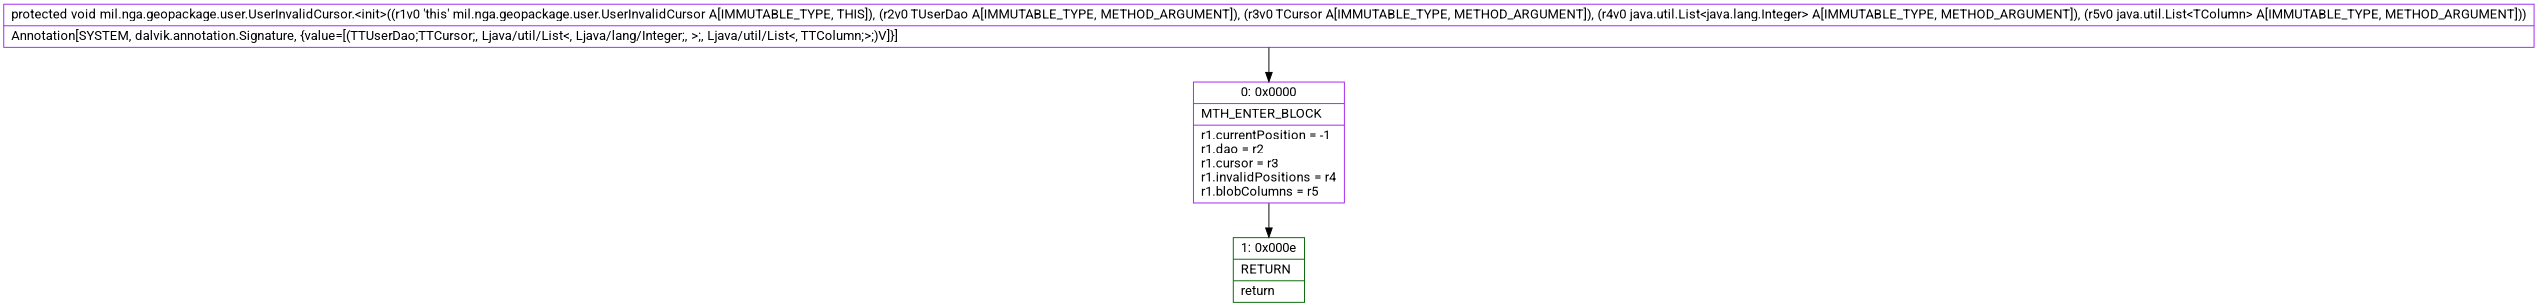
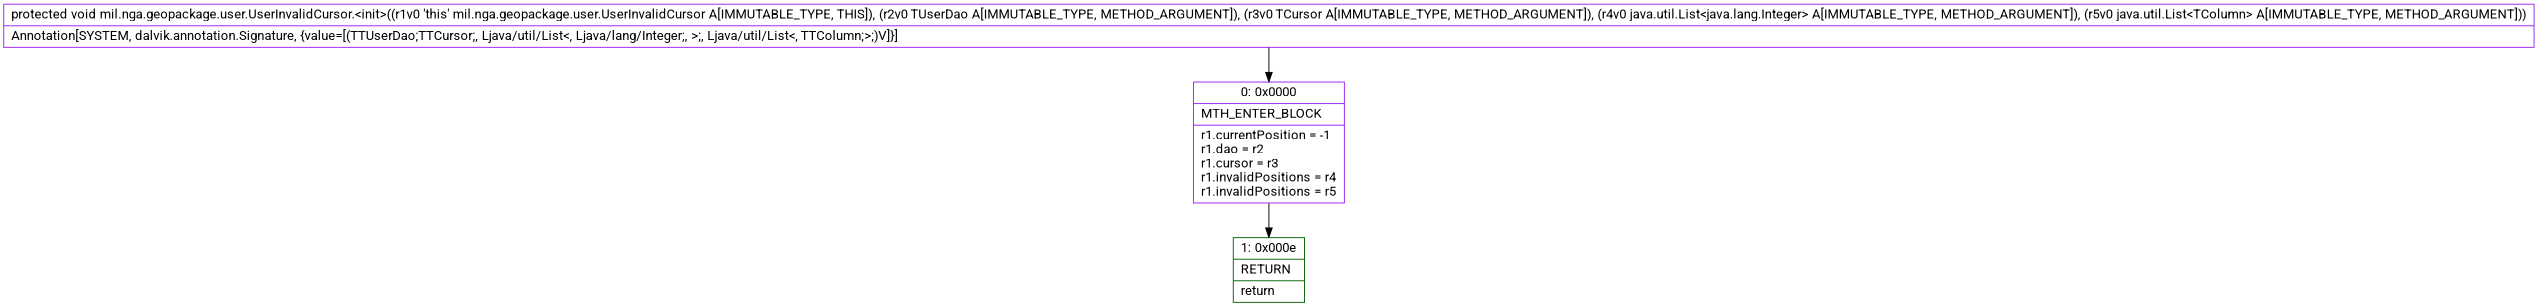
(1260, 192) -> (1269, 192)
